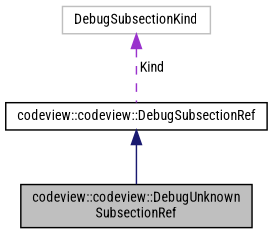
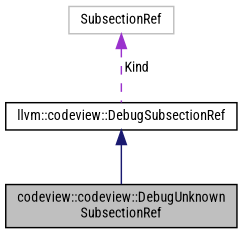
(136, 20) -> (121, 20)
(136, 116) -> (121, 116)
